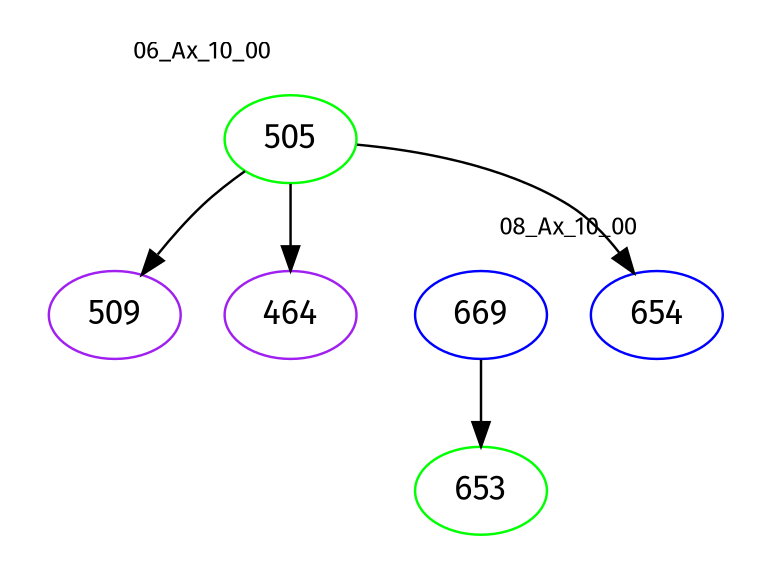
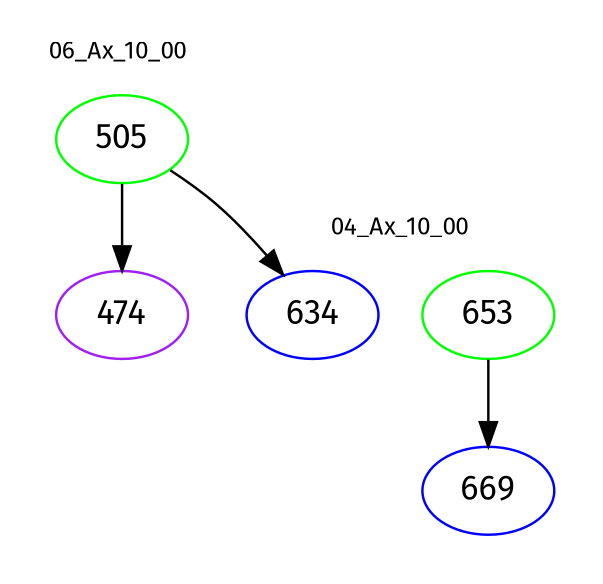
(569, 228) -> (400, 228)
(115, 315) -> none
(291, 315) -> (122, 315)
(657, 315) -> (313, 315)
(481, 391) -> (488, 391)
